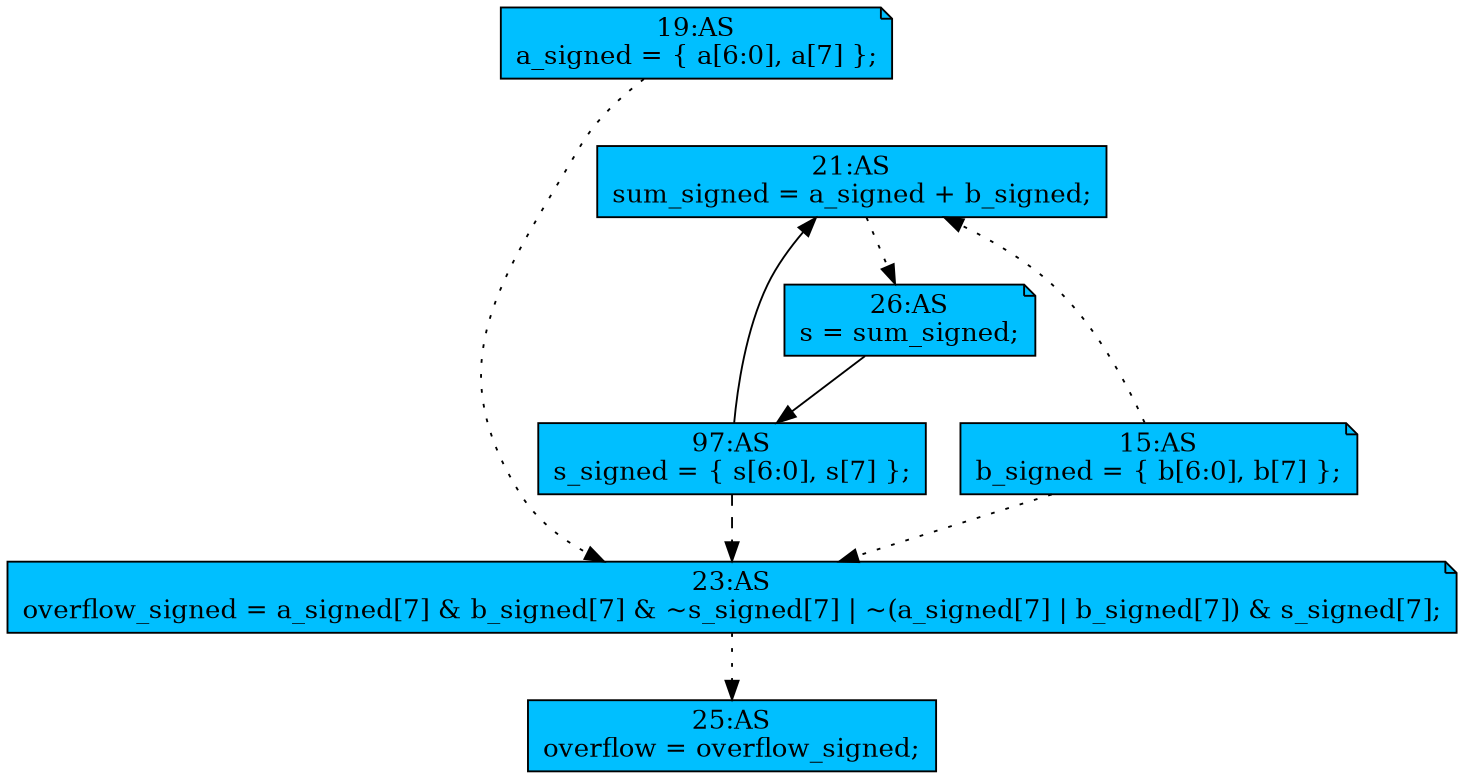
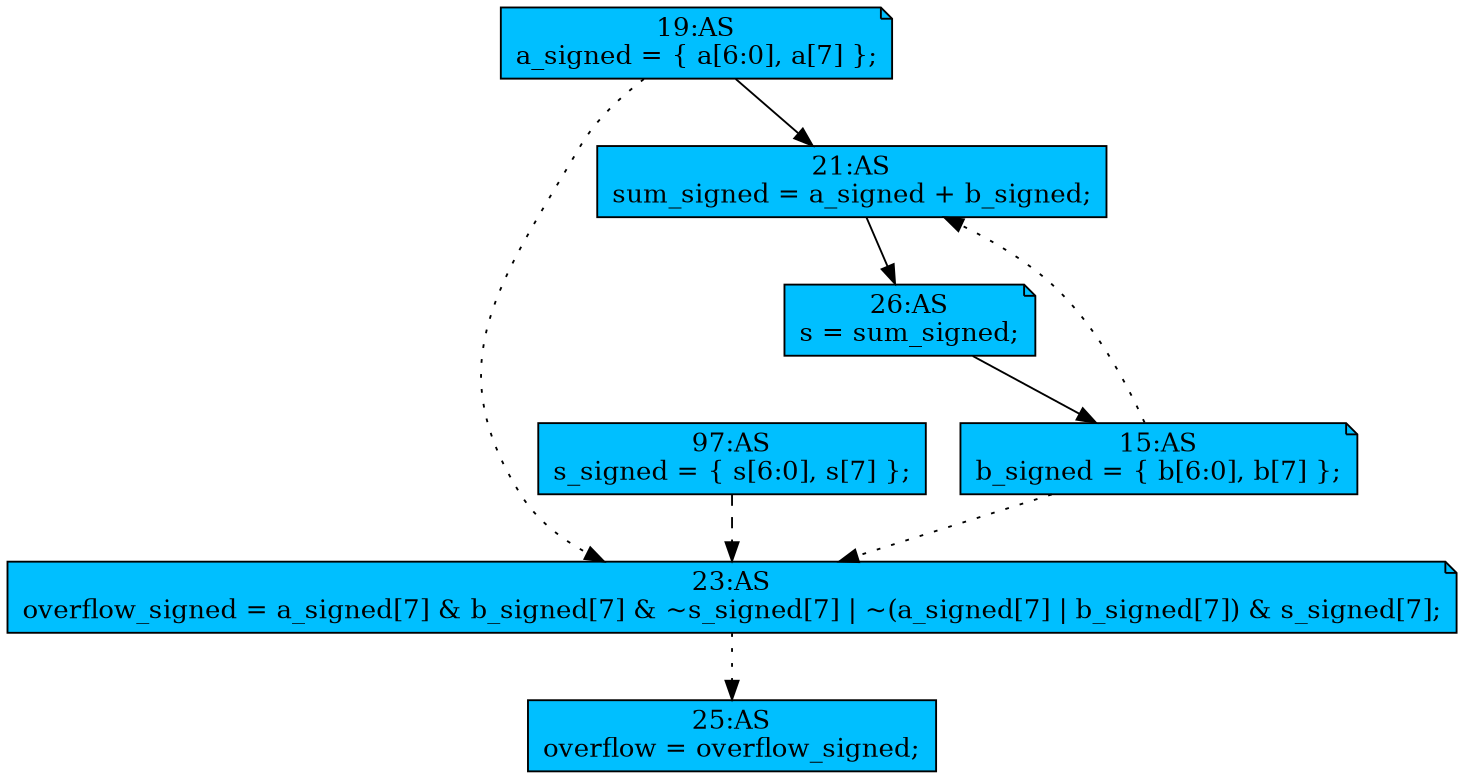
(877, 242) -> (877, 242)
(753, 322) -> (767, 106)
(829, 384) -> (1026, 385)
